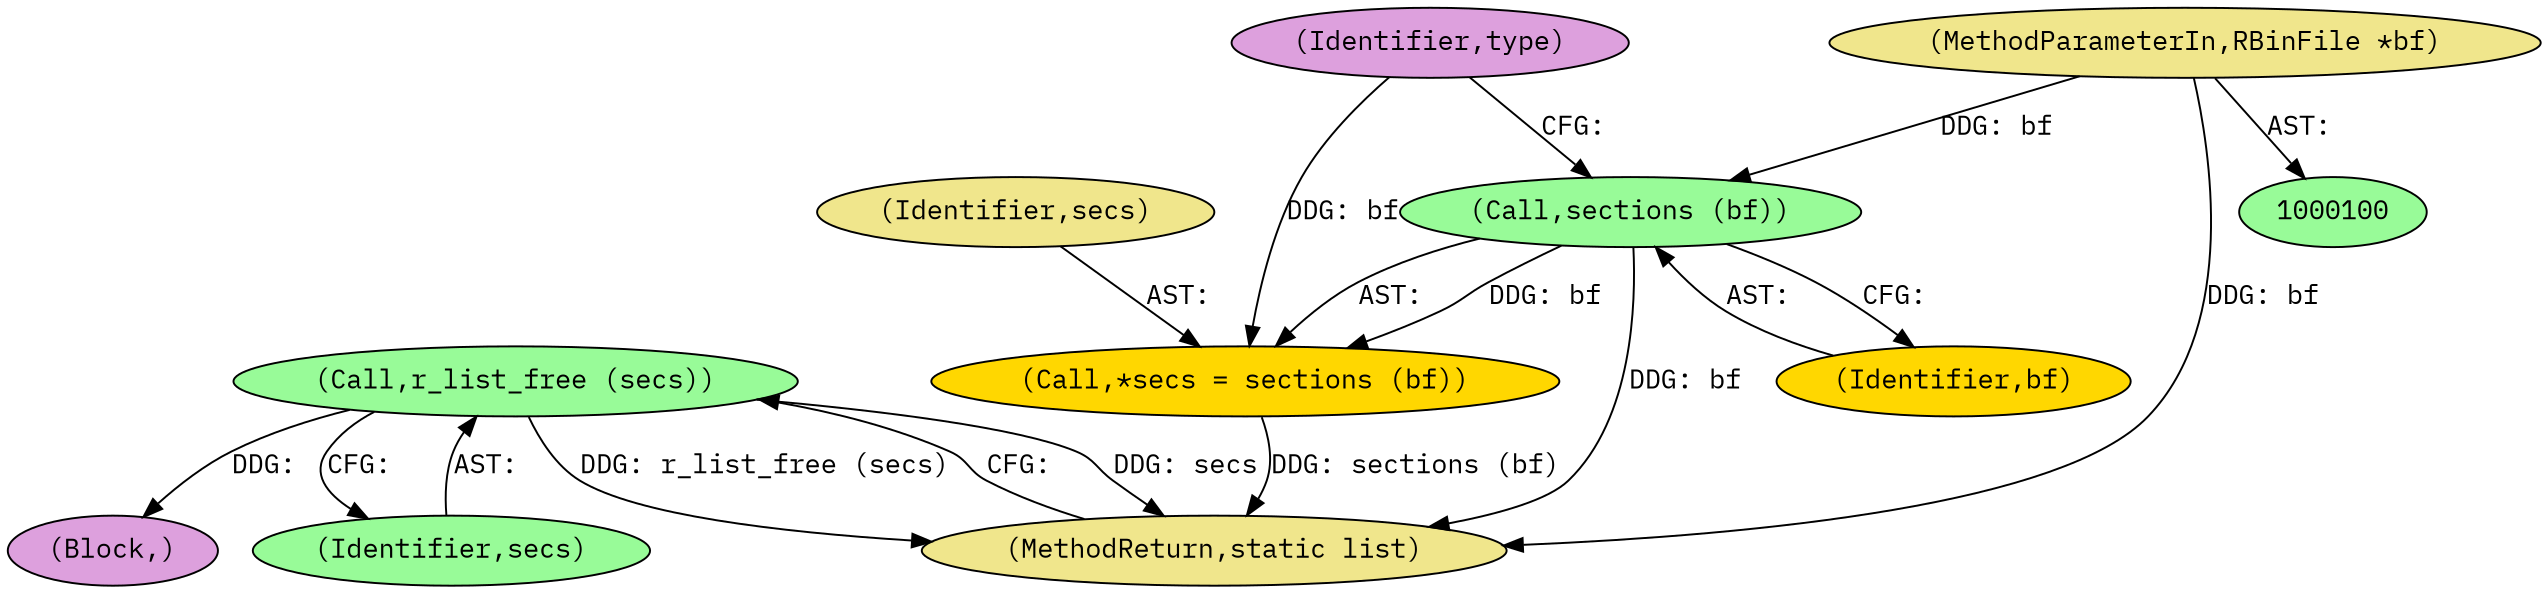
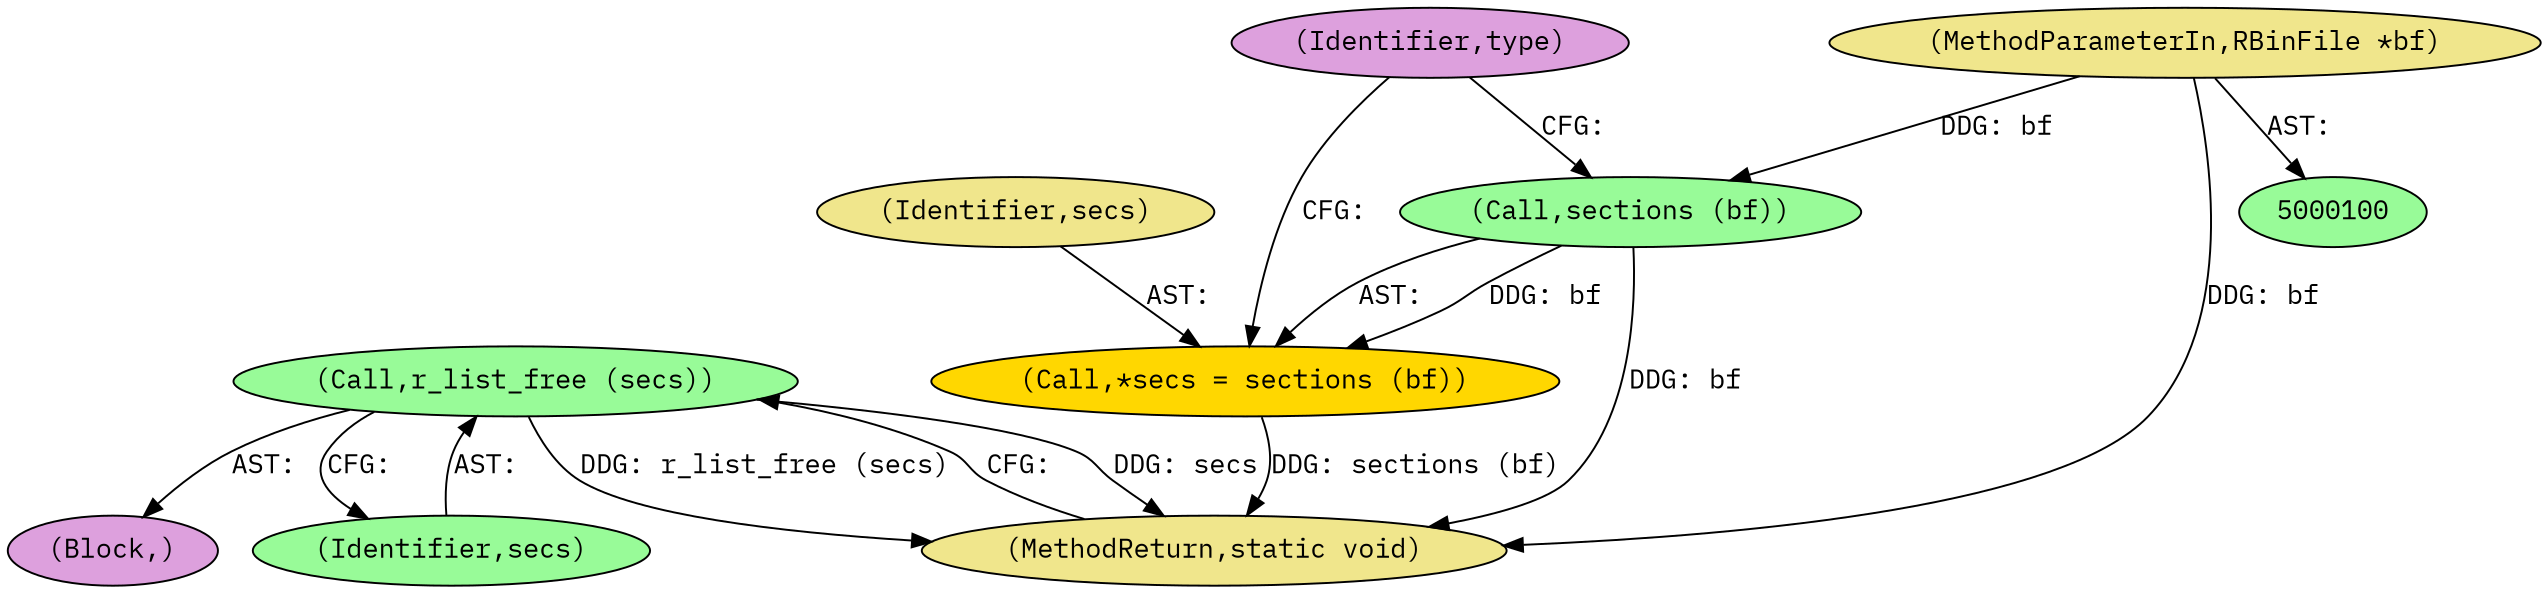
(1343, 212) -> (1343, 212)
(2333, 212) -> (2333, 212)
(1954, 381) -> none
(272, 466) -> (272, 466)
(1214, 551) -> (1214, 551)
